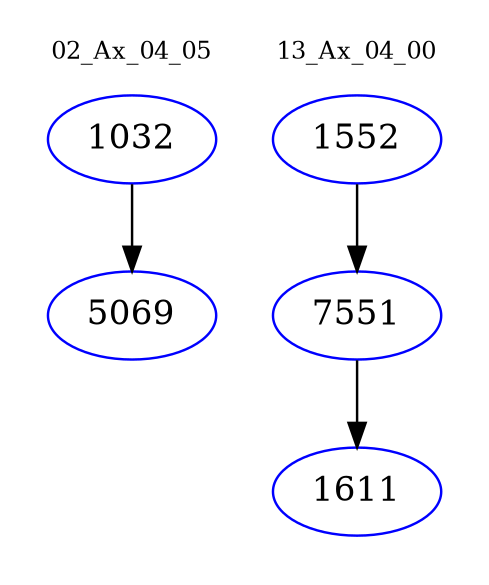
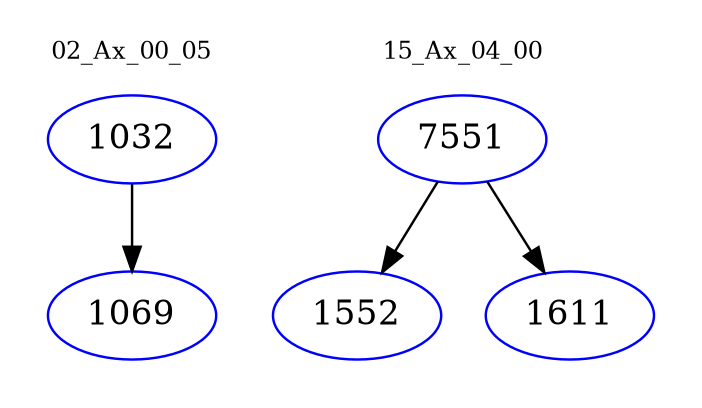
(132, 53) -> (132, 53)
(357, 53) -> (463, 53)
(357, 215) -> (417, 216)
(132, 316) -> (132, 316)
